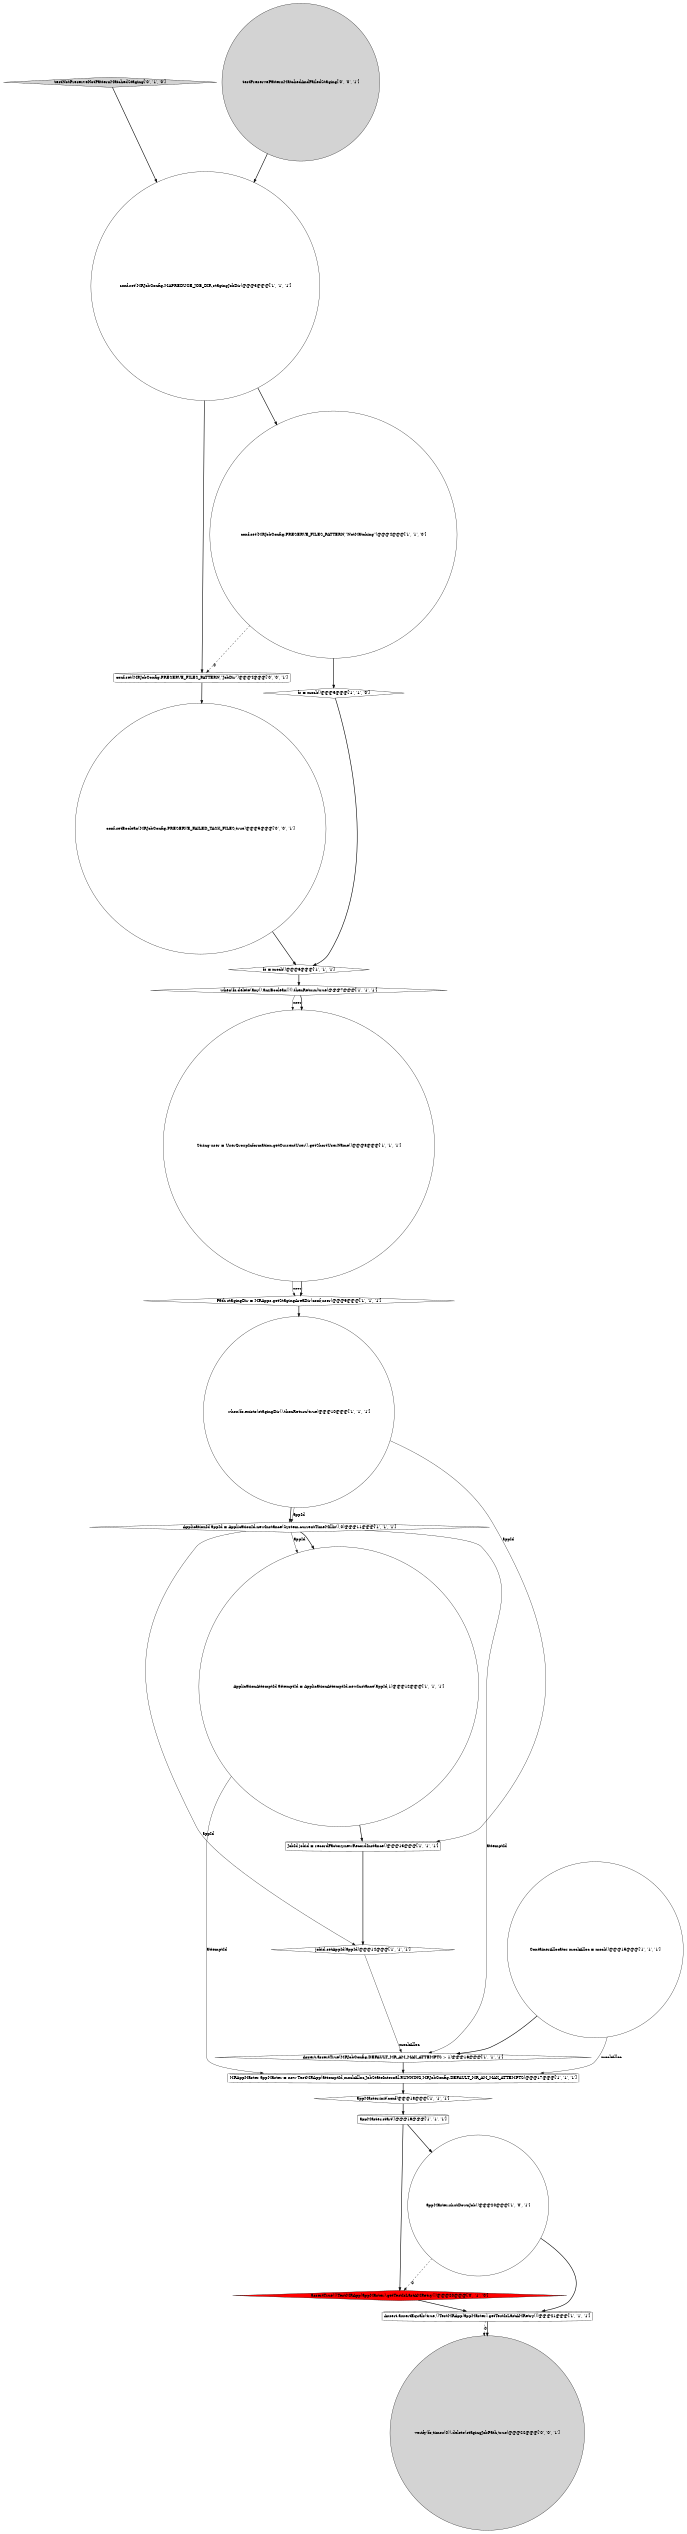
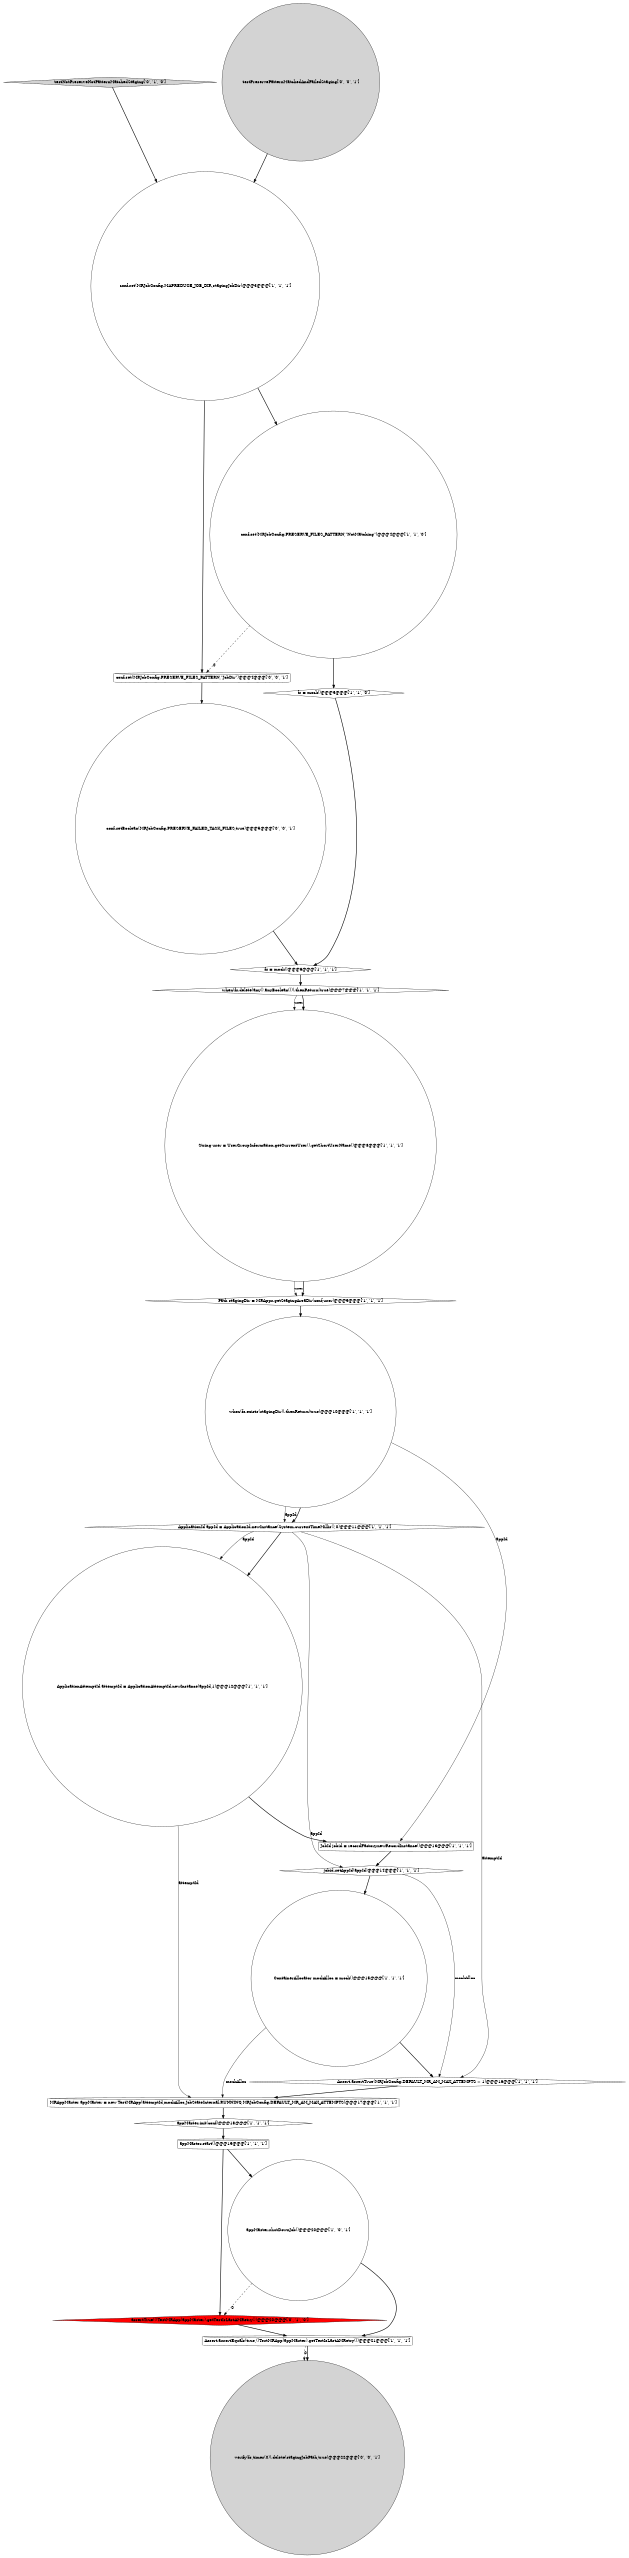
none -> (368, 1884)
